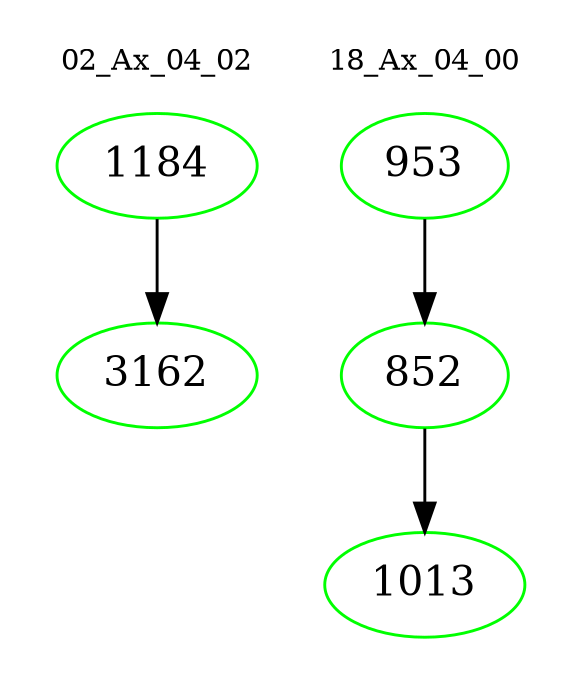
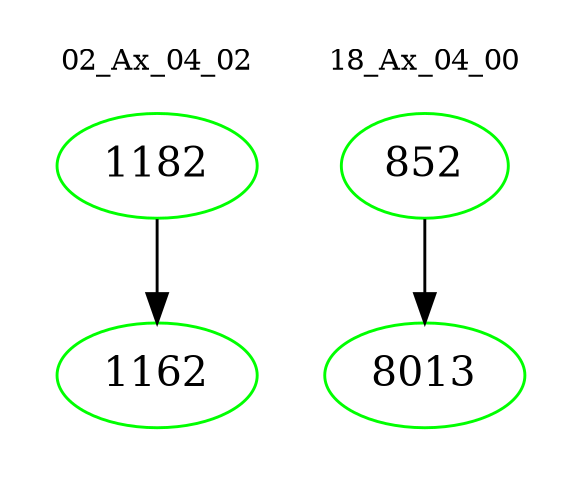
(157, 166) -> (157, 166)
(425, 166) -> none
(157, 375) -> (157, 375)
(425, 585) -> (425, 375)
